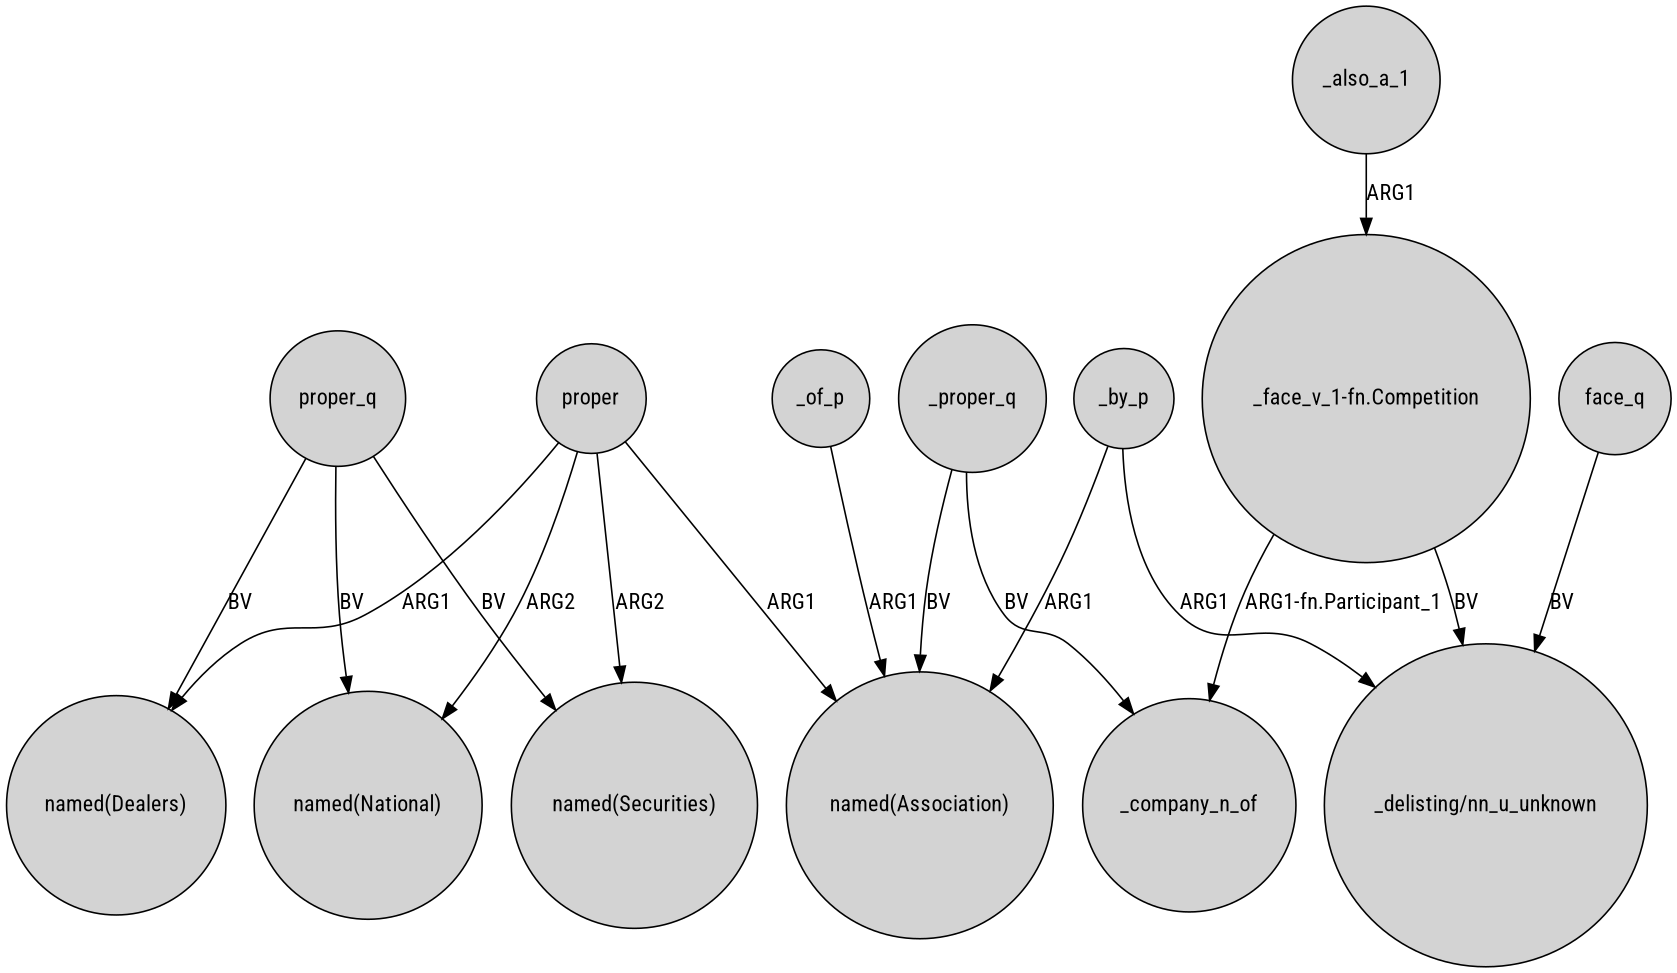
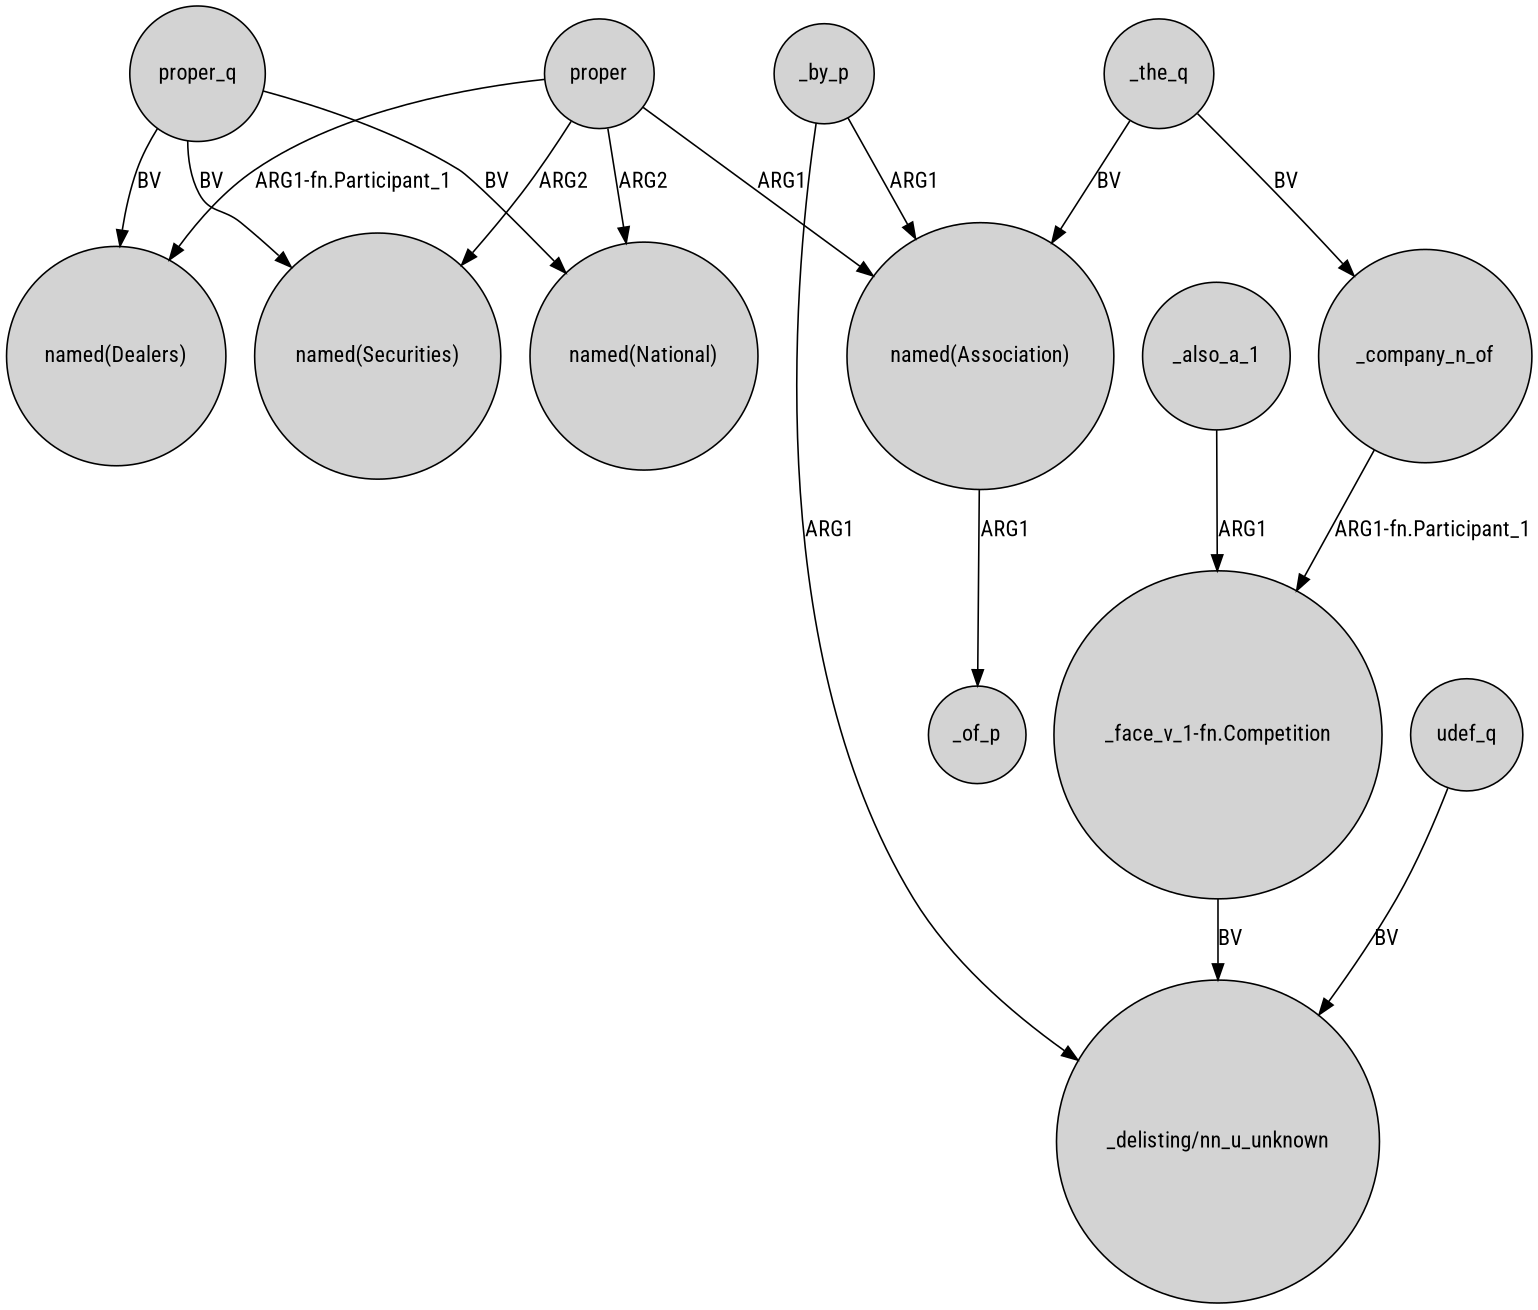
(972, 399) -> (1159, 74)
(1615, 399) -> (1467, 735)
(854, 554) -> (979, 580)
(426, 603) -> (354, 182)
(1238, 607) -> (1339, 513)
